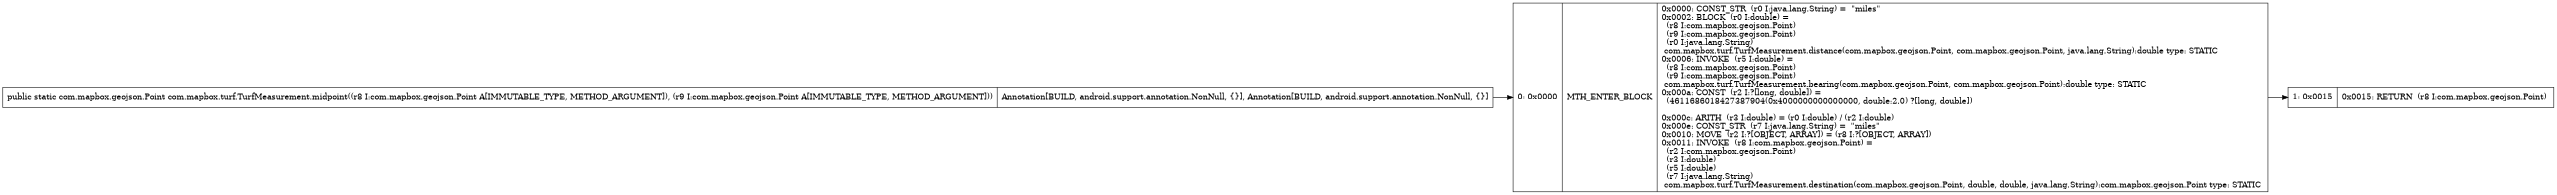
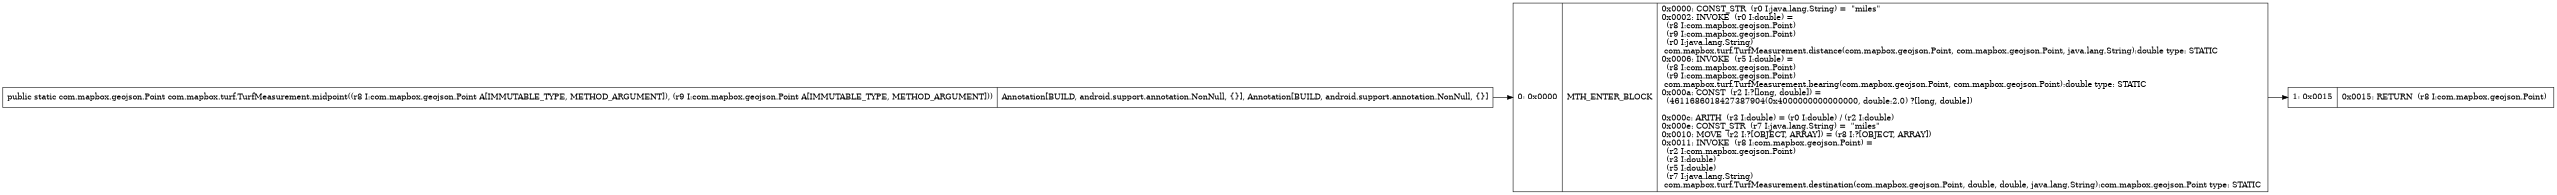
(1727, 18) -> (1729, 18)
